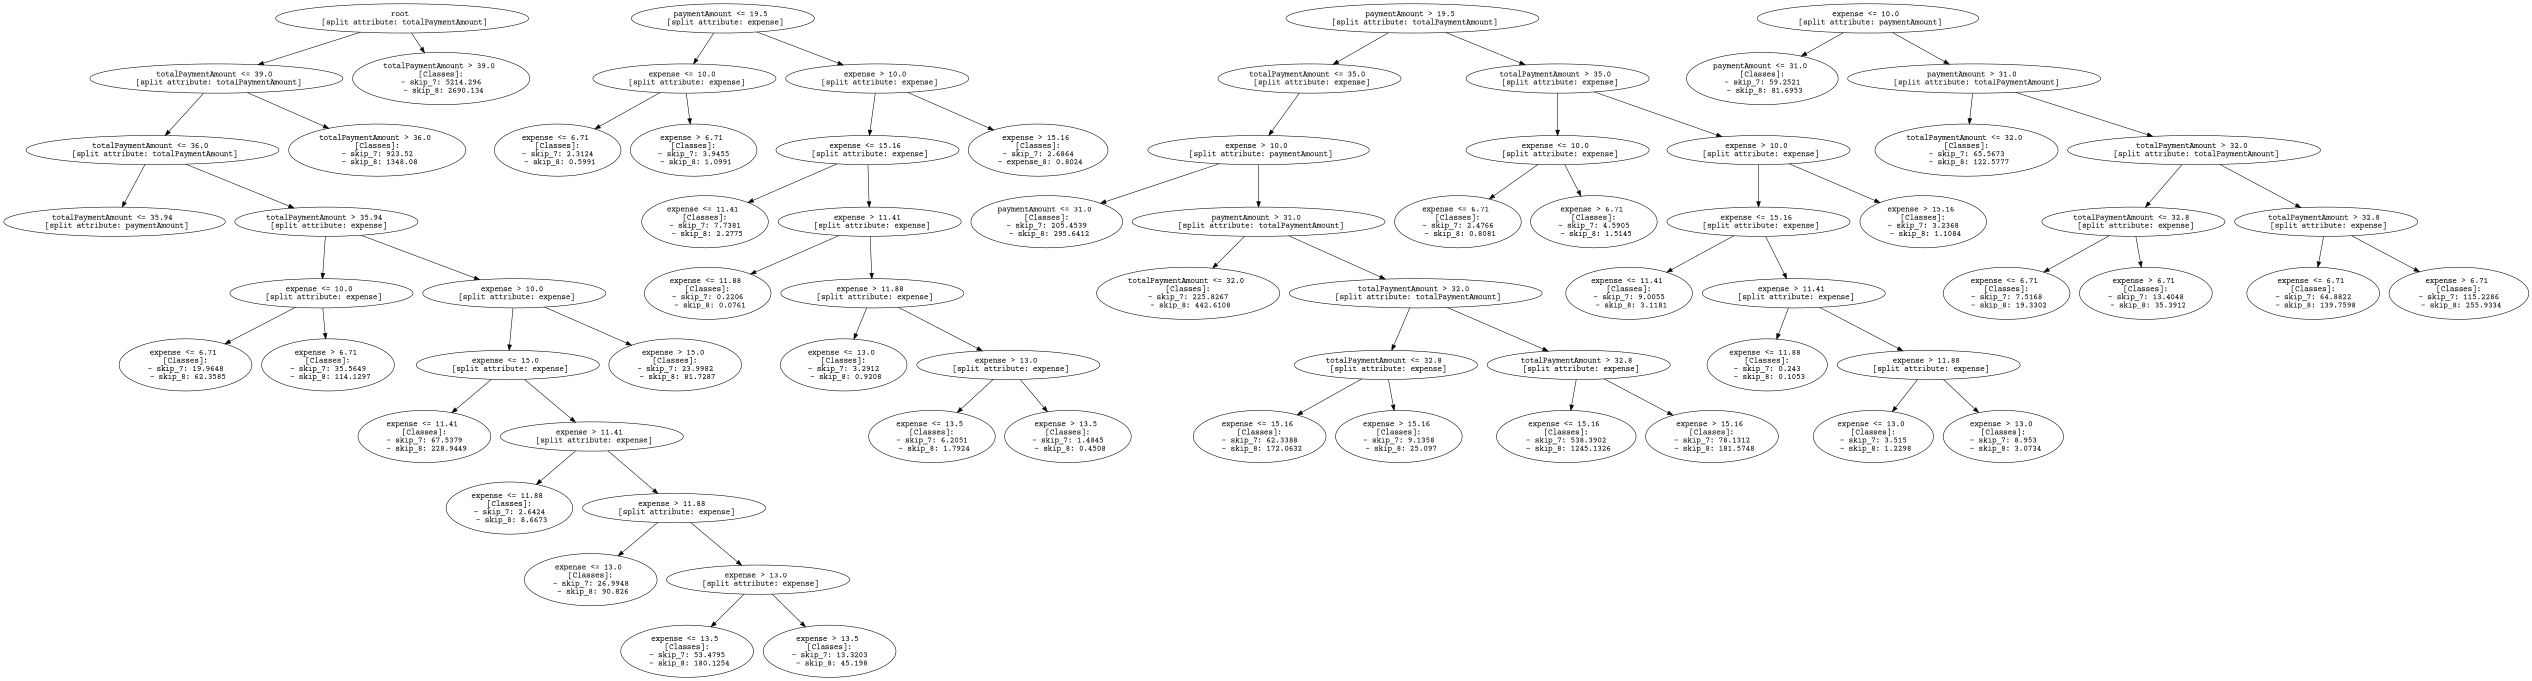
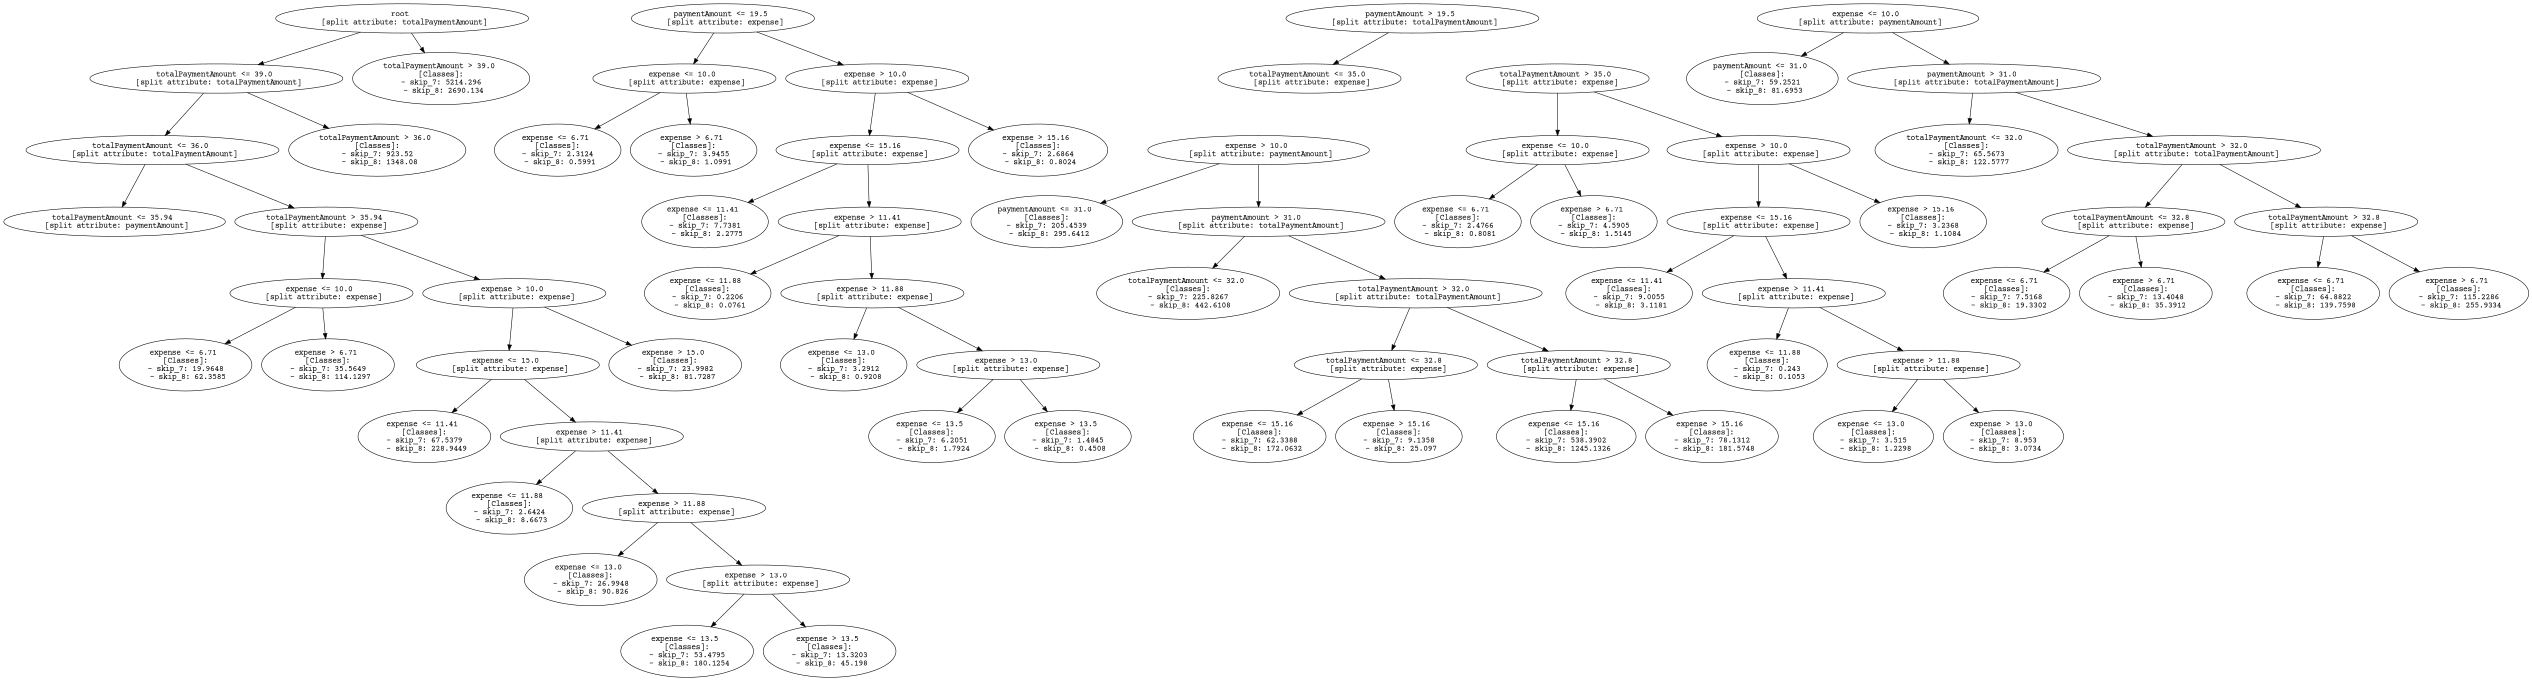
(1483, 48) -> none
(1286, 112) -> none
(1038, 150) -> (1038, 150)
